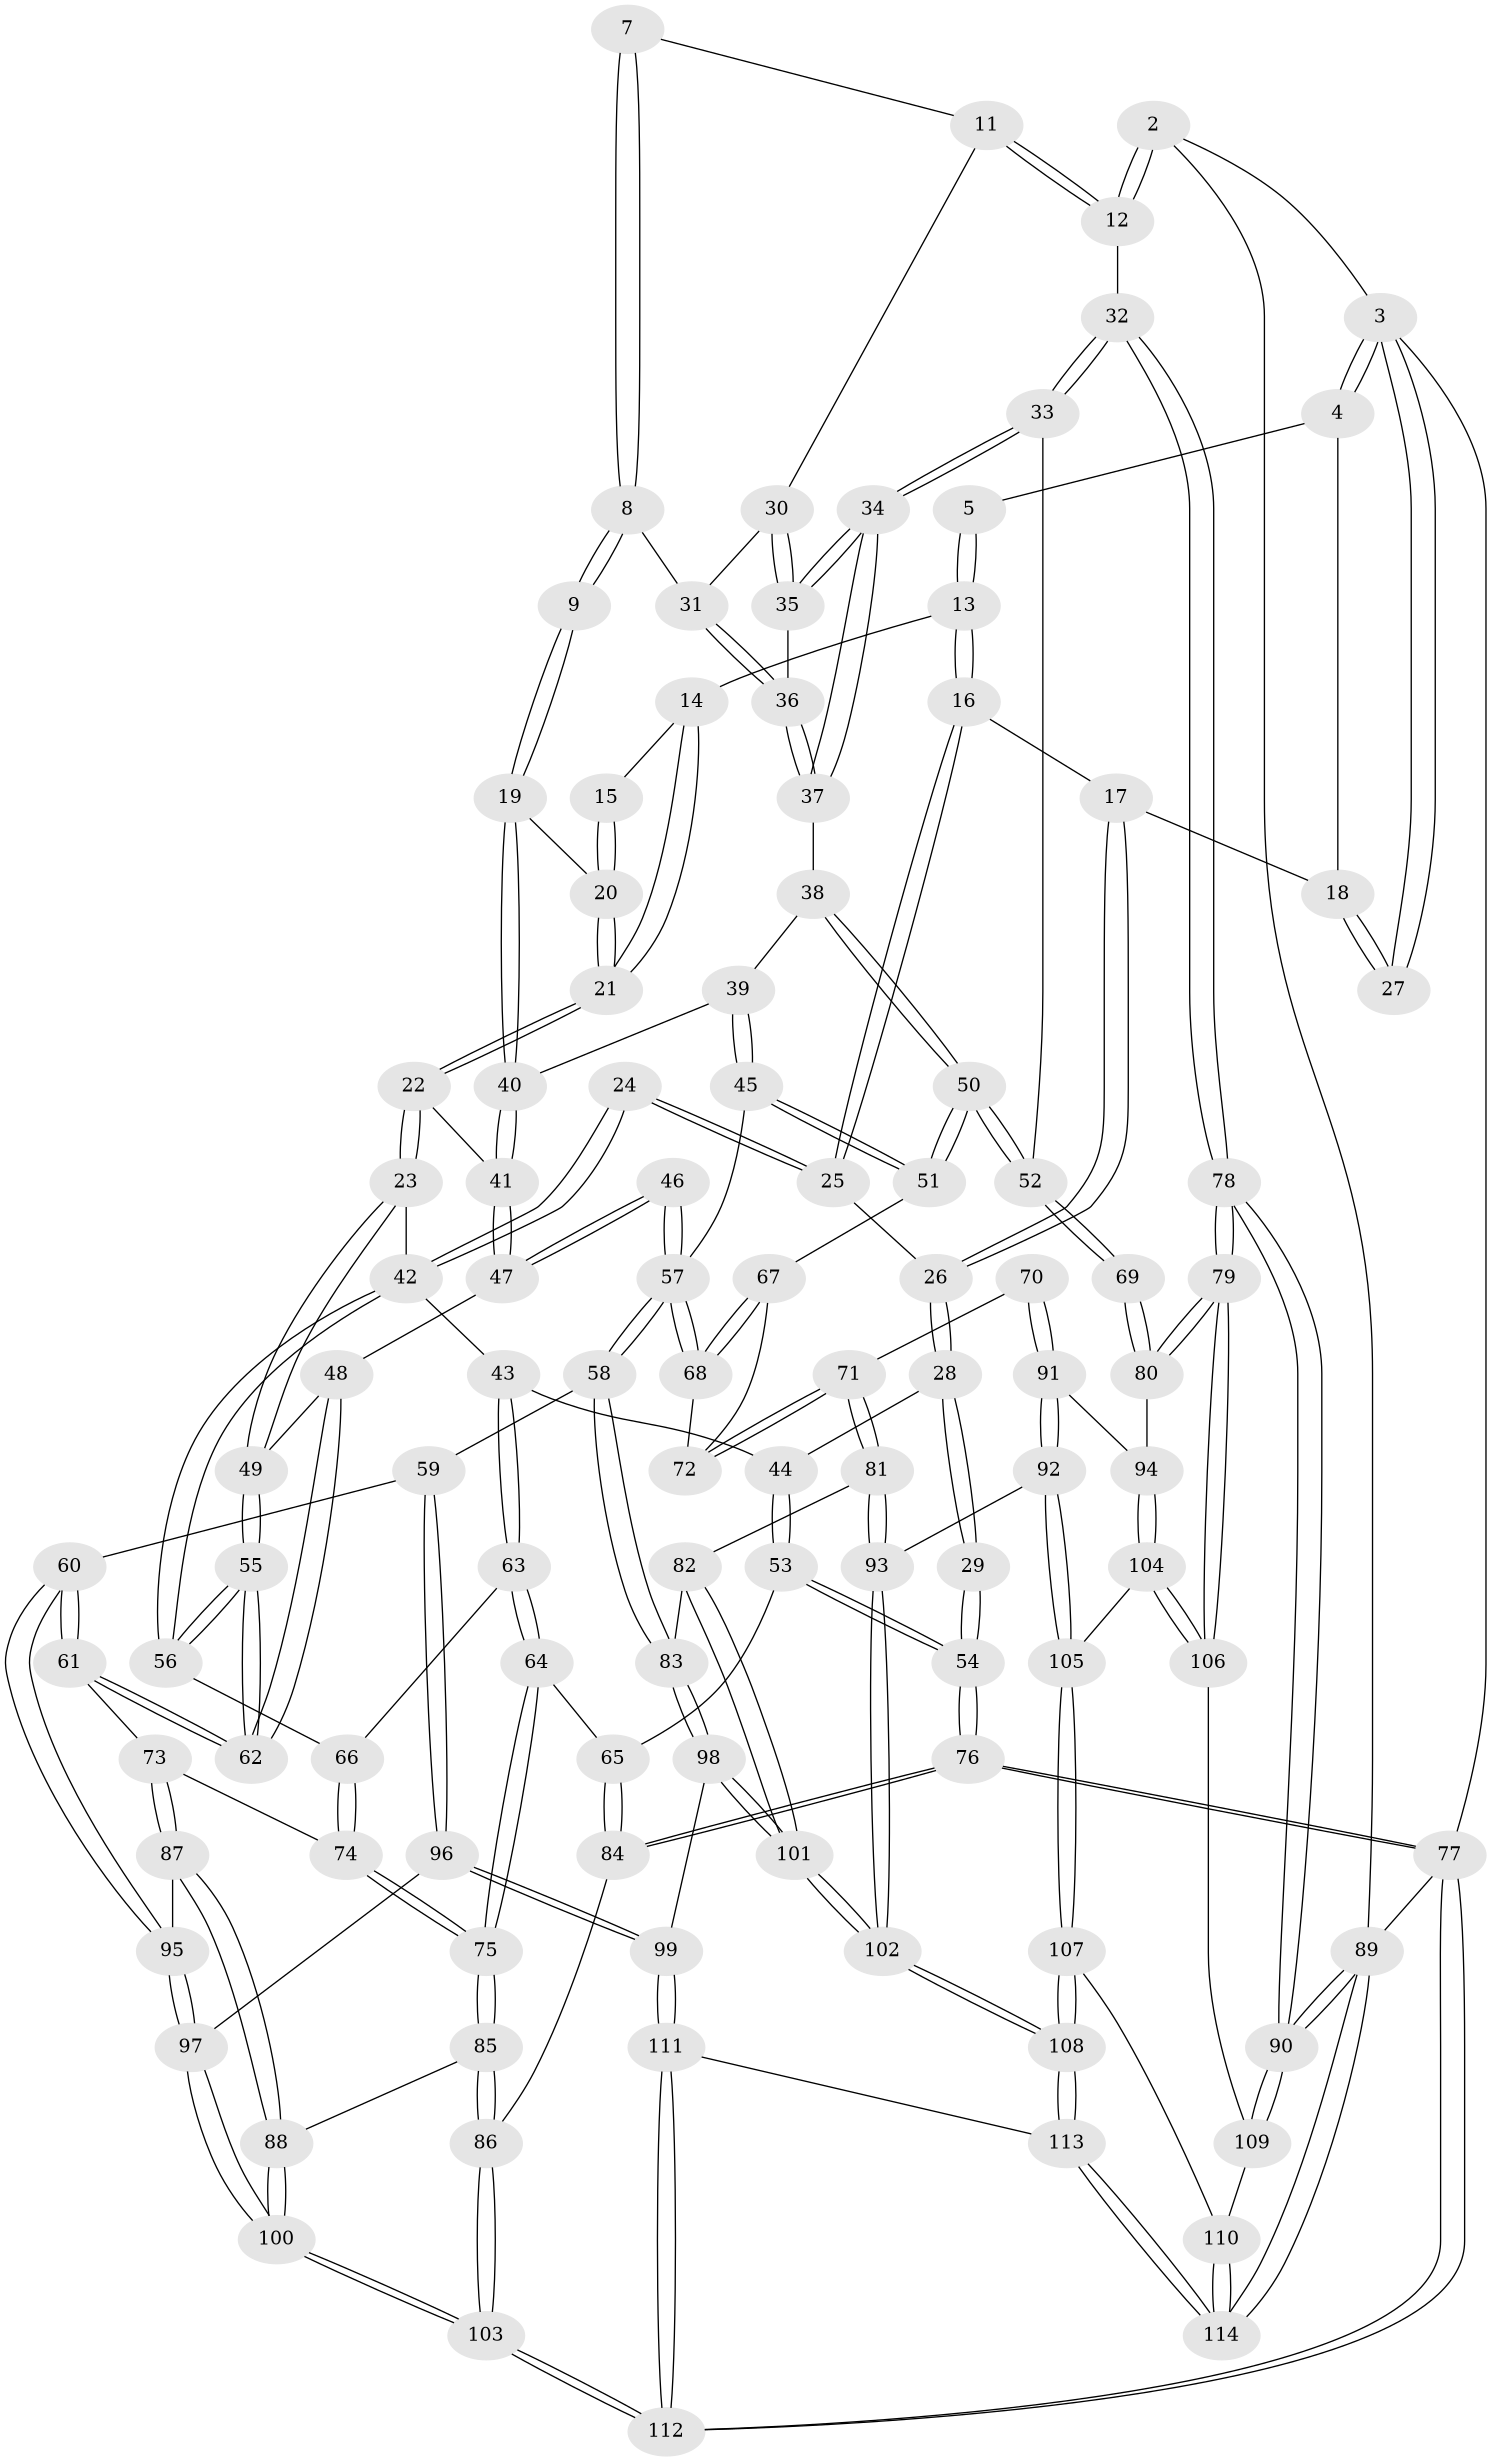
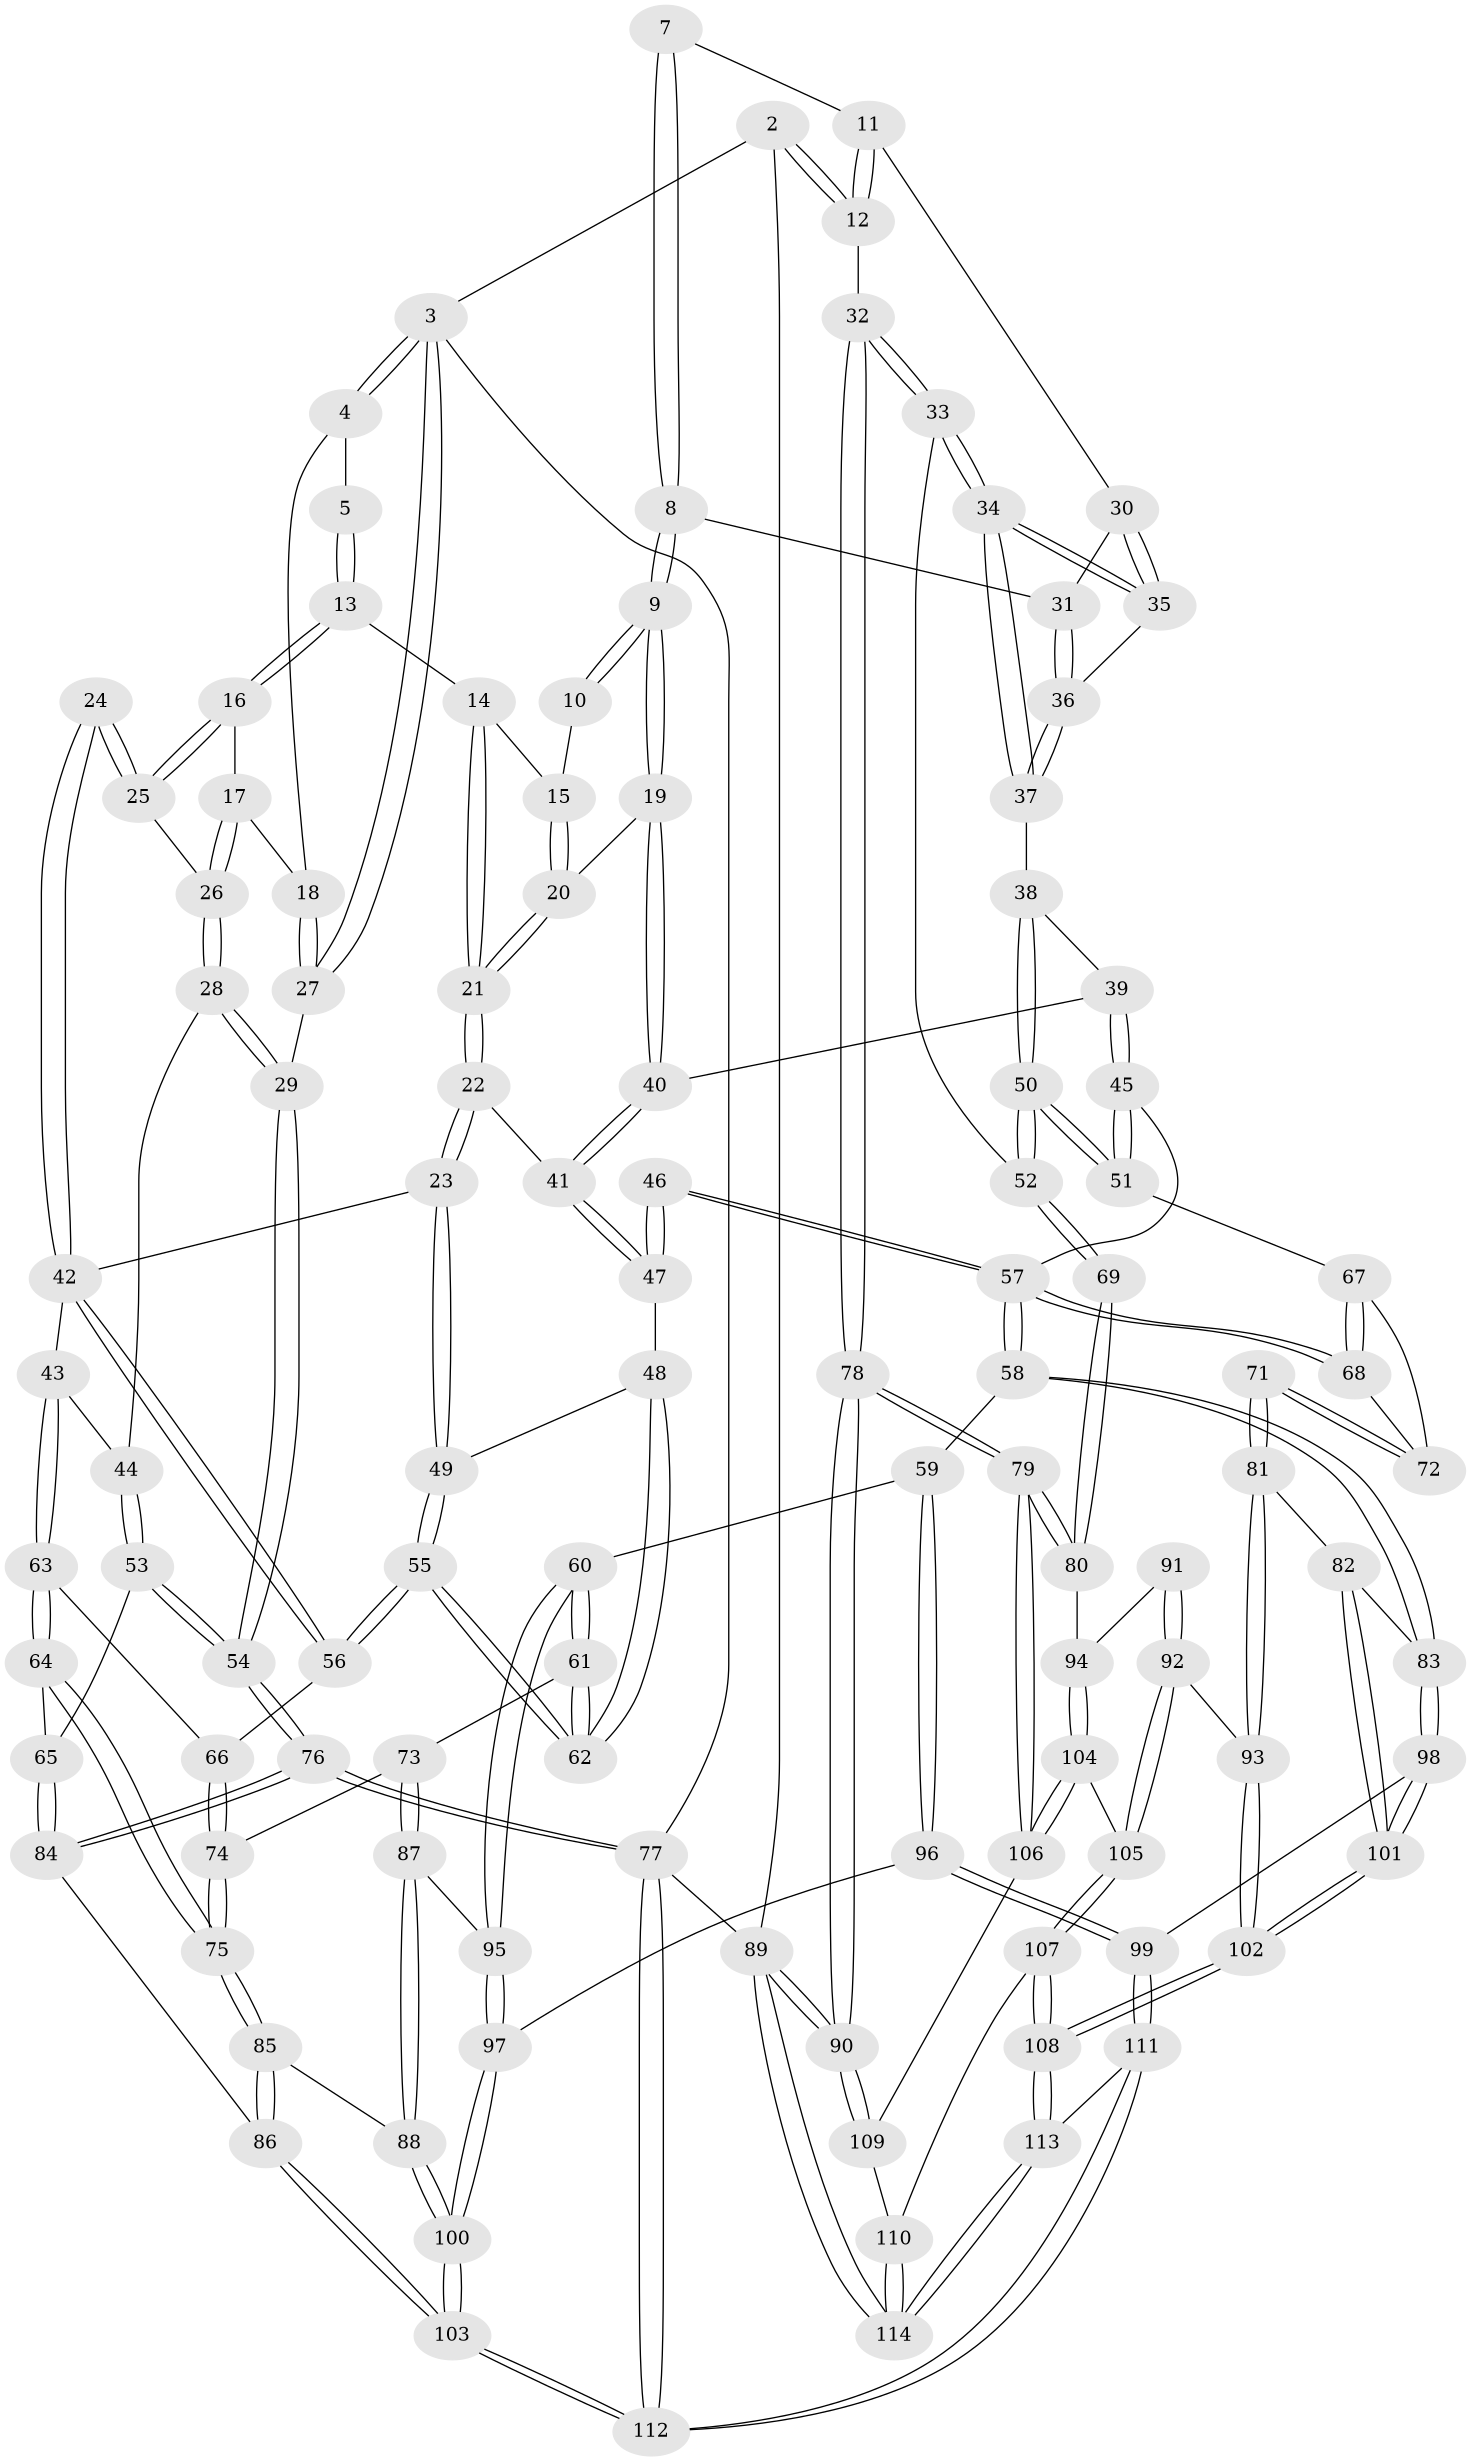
none -> (575, 702)
none -> (298, 1038)
(1032, 1279) -> none
